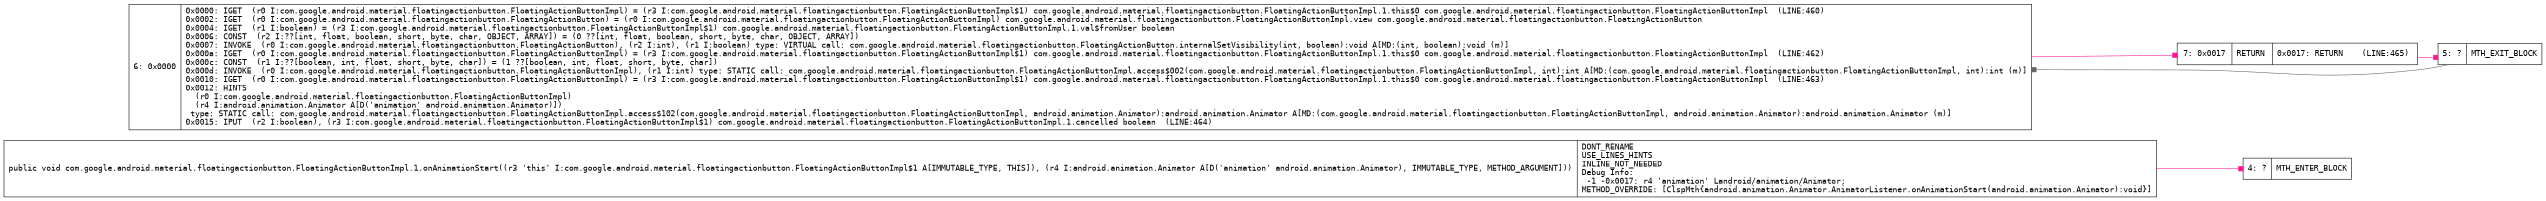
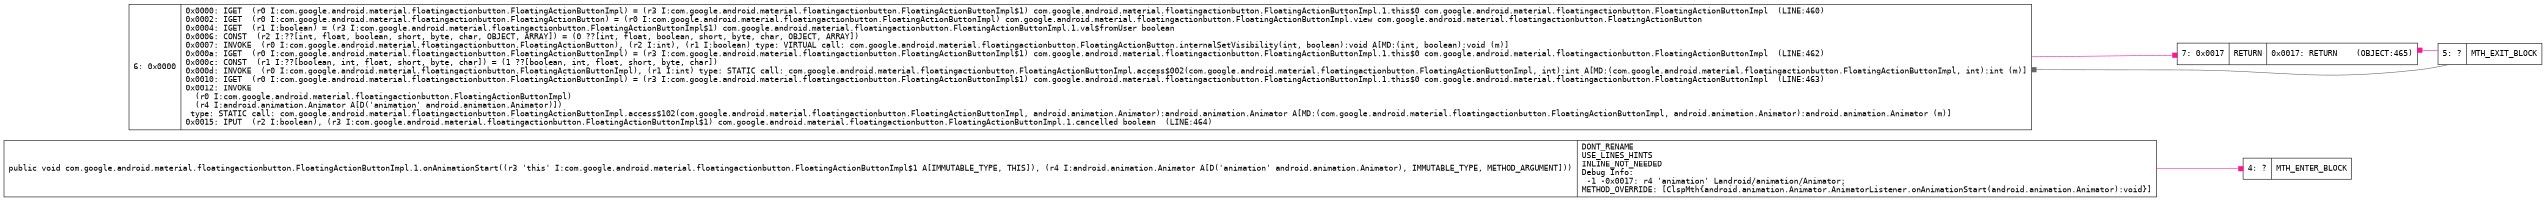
(2343, 54) -> (2342, 54)
(2425, 58) -> (2431, 50)
(221, 88) -> (223, 88)
